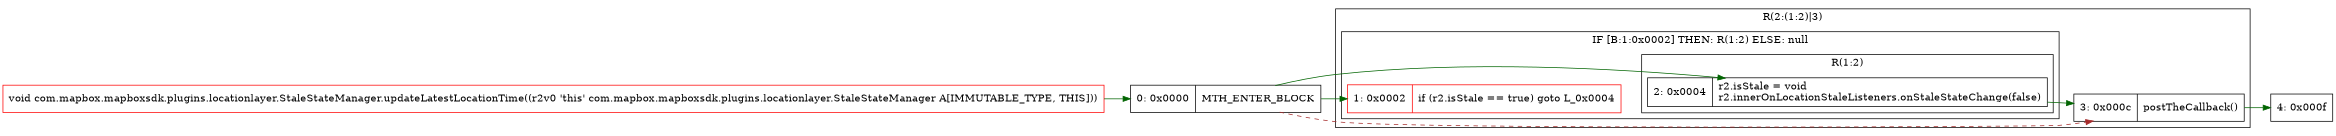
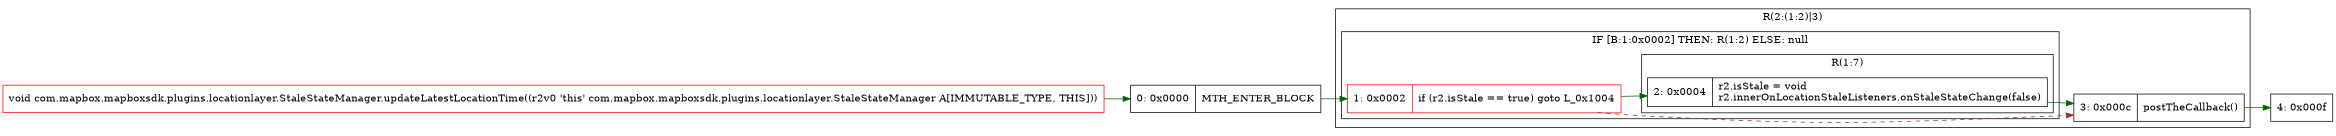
(1847, 63) -> (1847, 63)
(1496, 67) -> (1631, 96)
(1517, 98) -> (1517, 98)
(1682, 127) -> (1832, 122)
